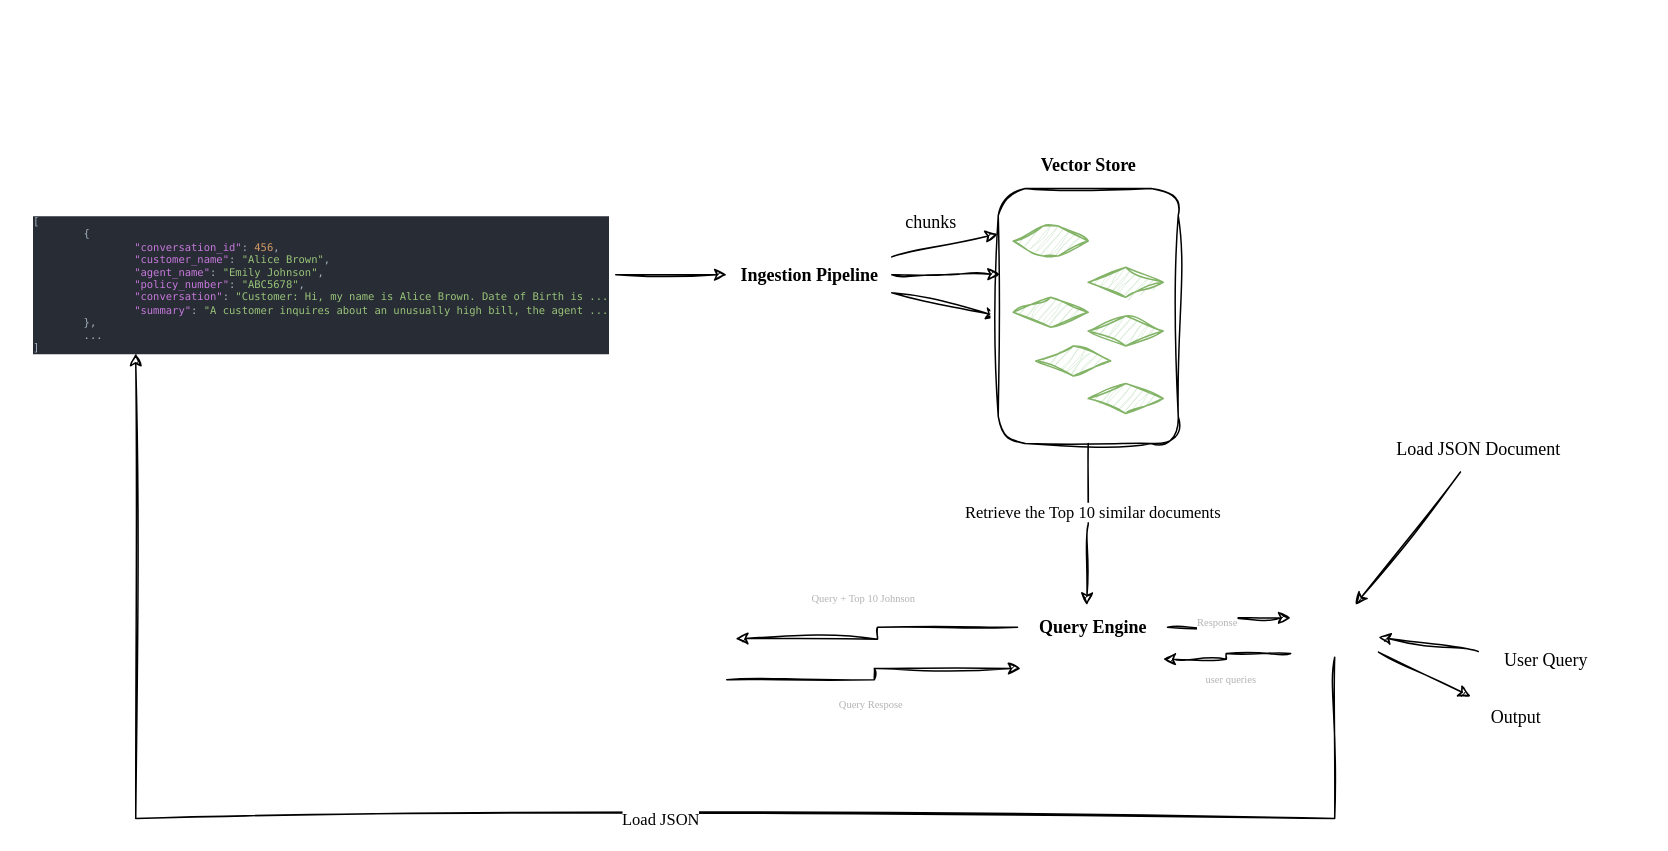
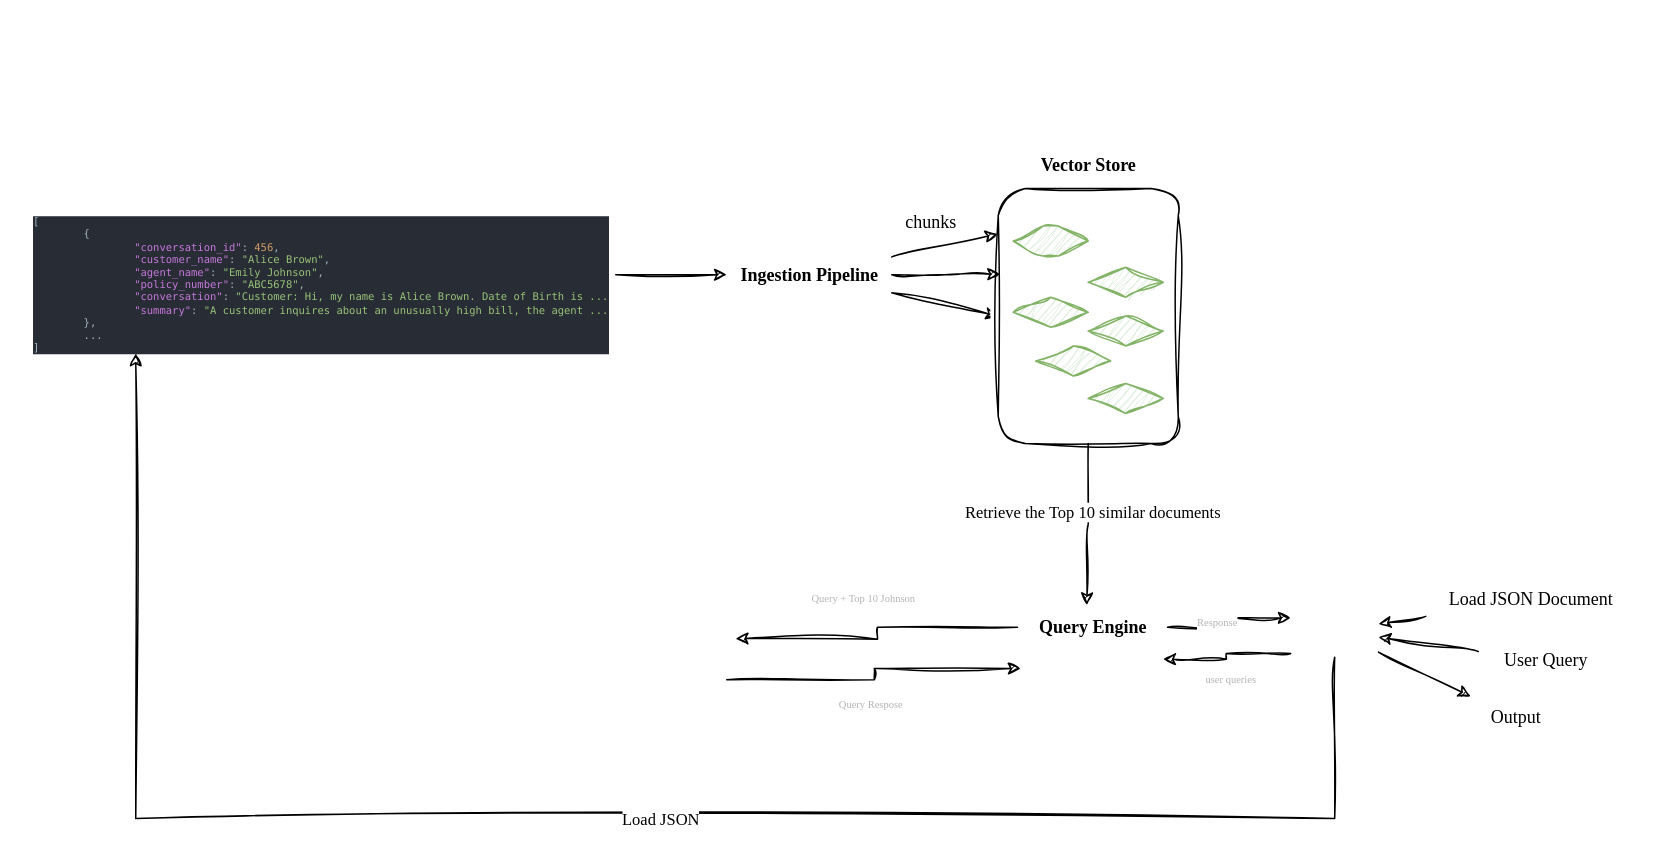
(1478, 449) -> (1531, 599)
